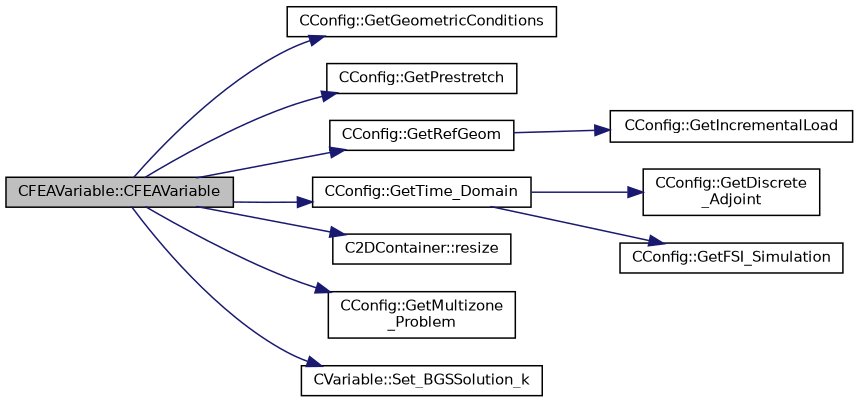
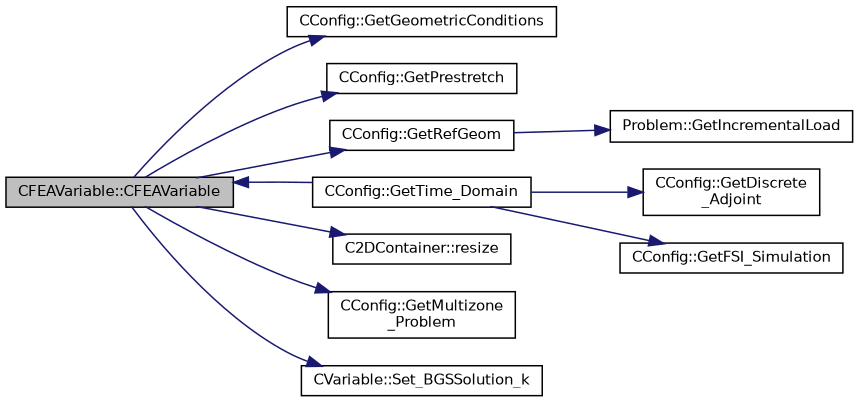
(731, 126) -> (731, 126)
(265, 202) -> (281, 182)
